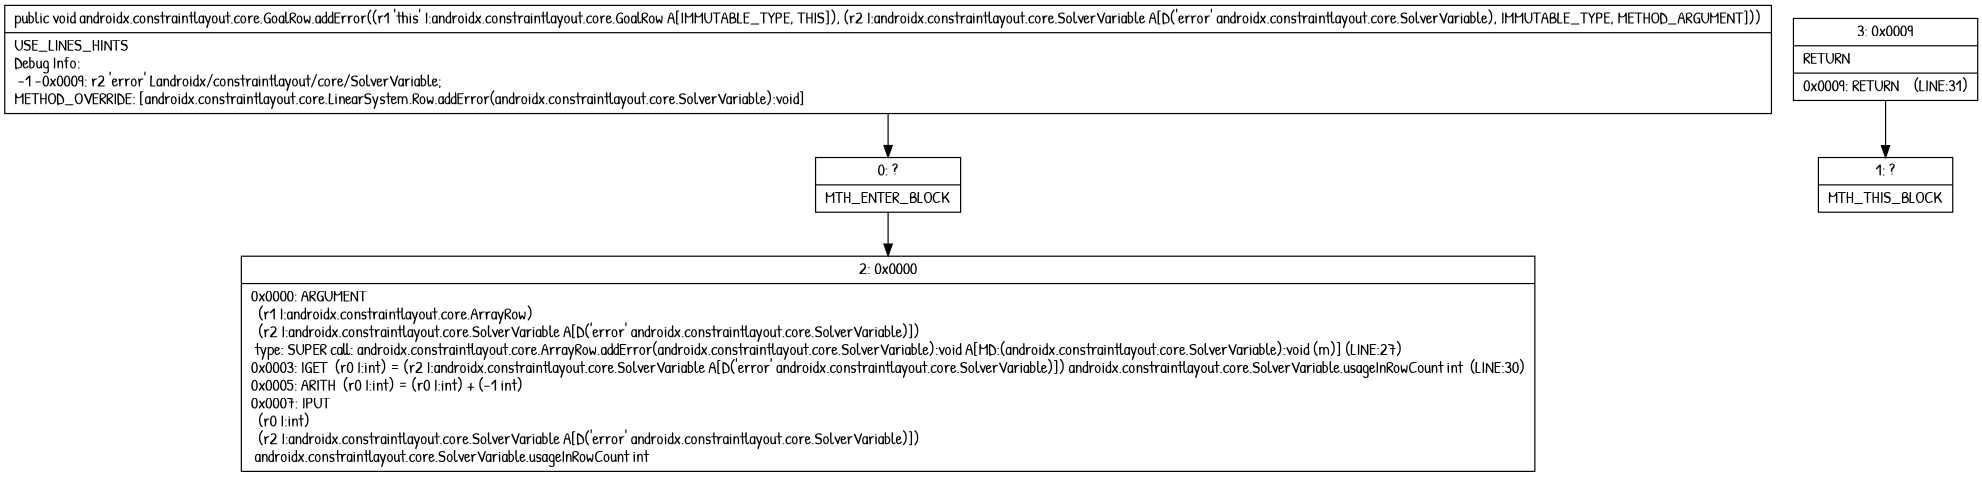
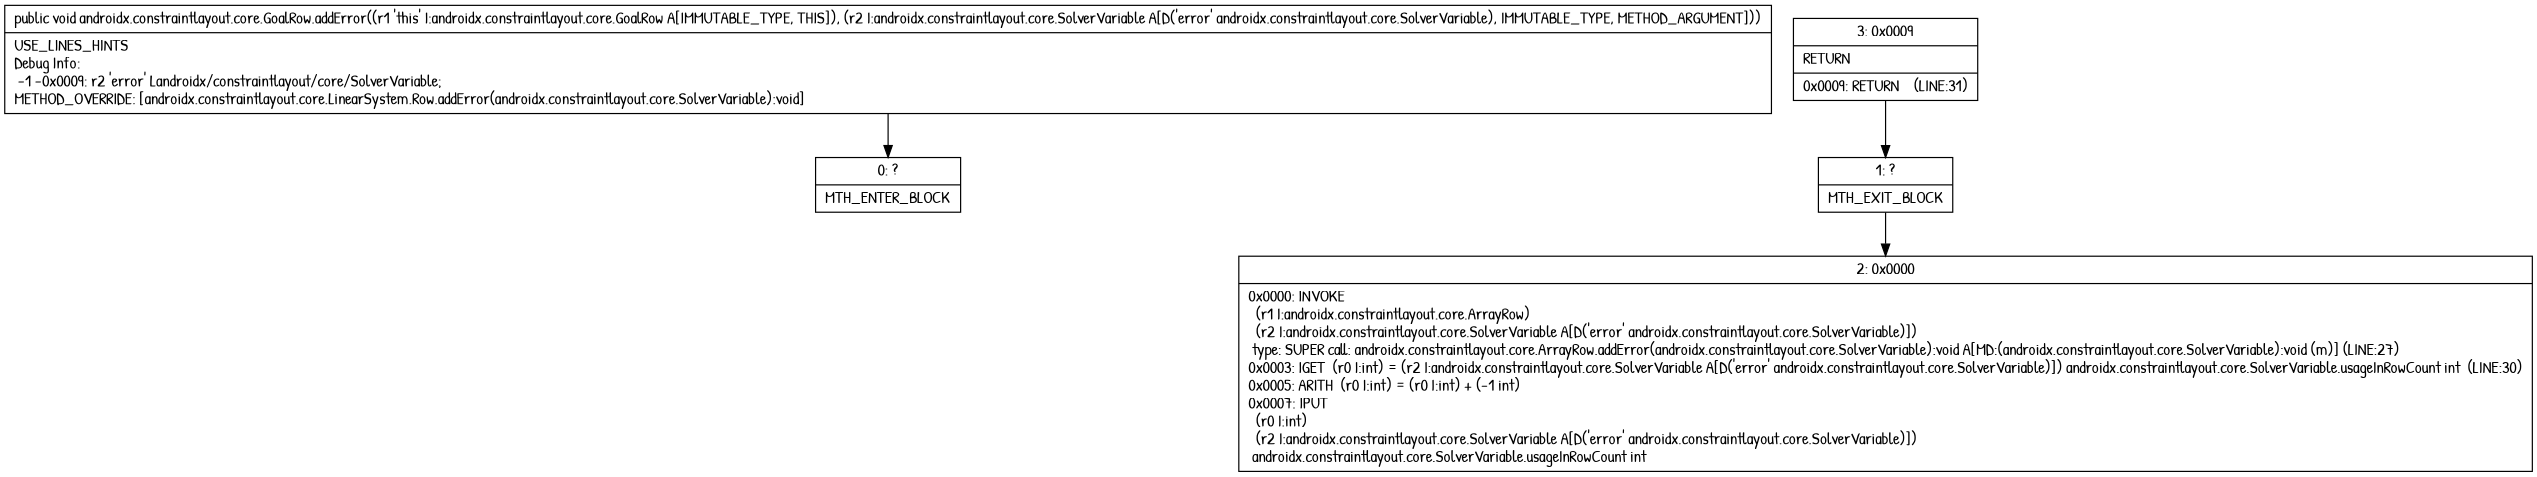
(1886, 198) -> (1886, 198)
(888, 228) -> (1886, 228)
(313, 297) -> (1301, 297)
